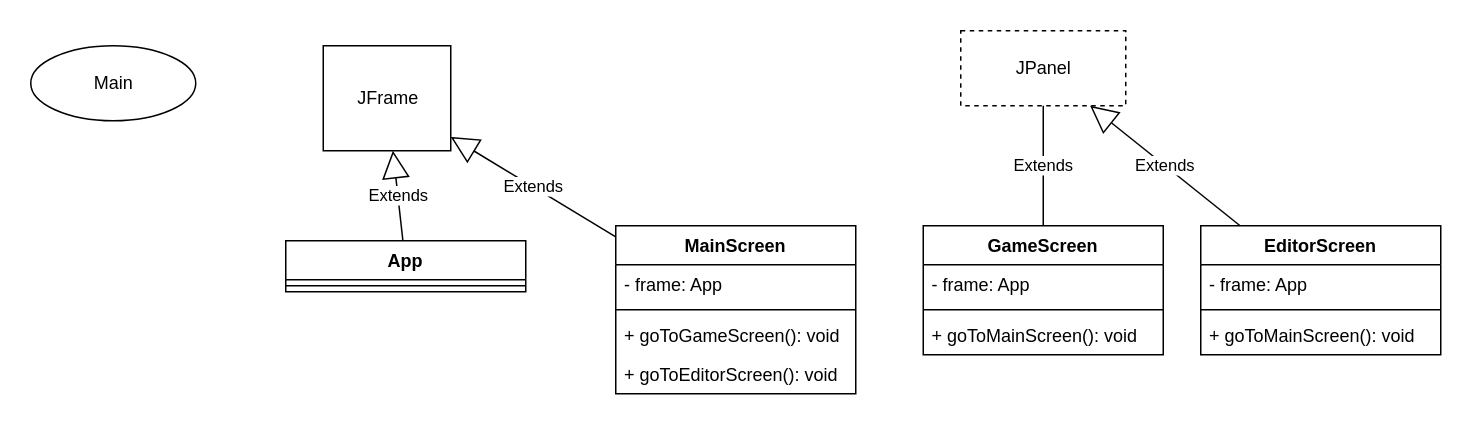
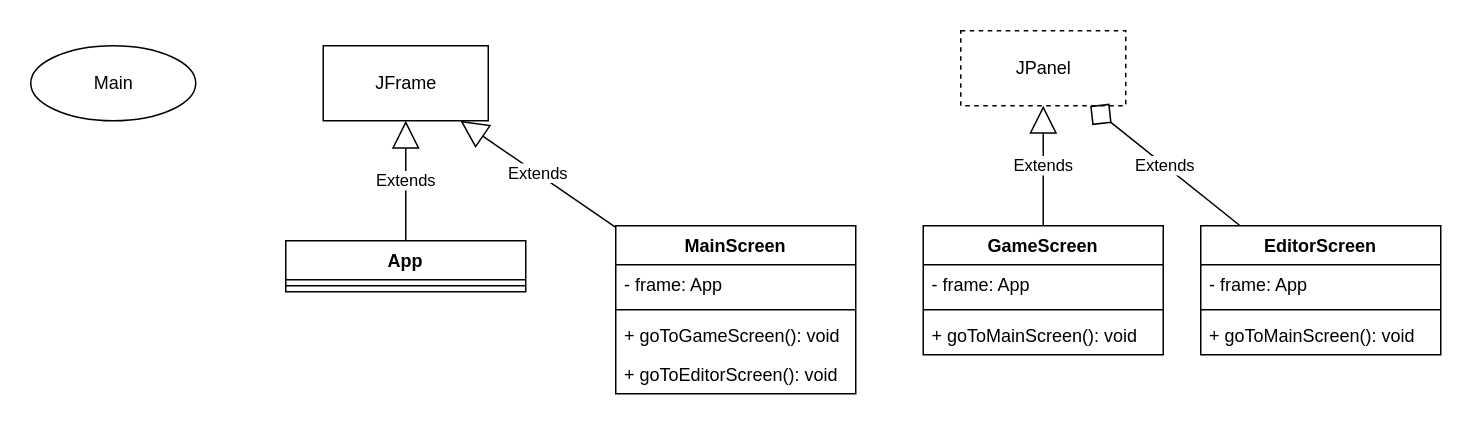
(387, 98) -> (406, 83)
(1043, 121) -> (1043, 134)
(1112, 123) -> (1112, 123)
